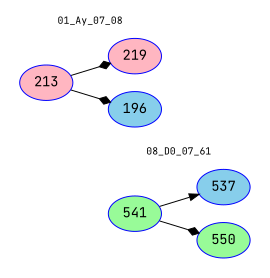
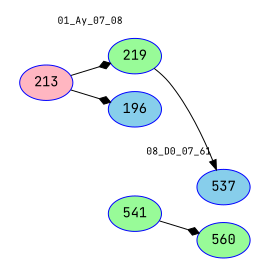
(135, 56) -> (135, 56)
(175, 202) -> (189, 111)
(224, 240) -> (224, 240)
